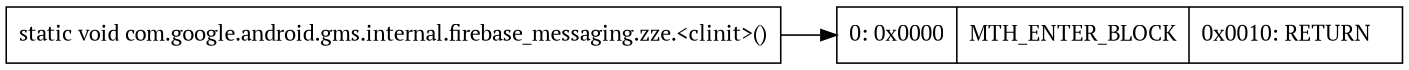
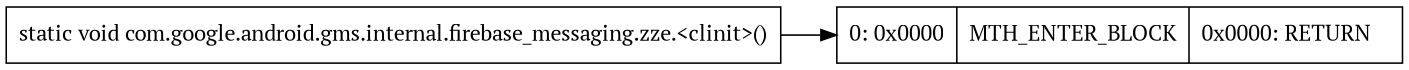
(1296, 34) -> (1296, 34)
